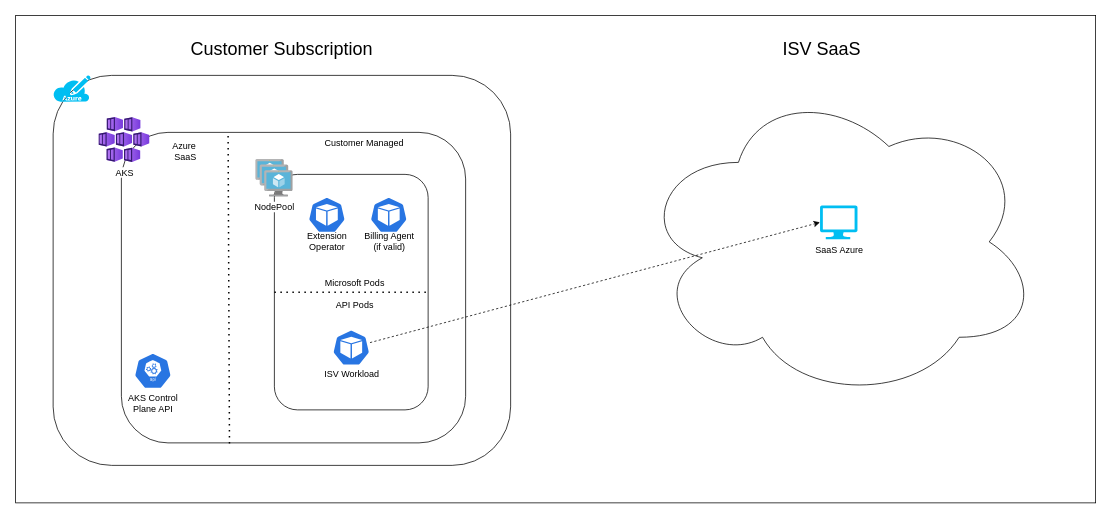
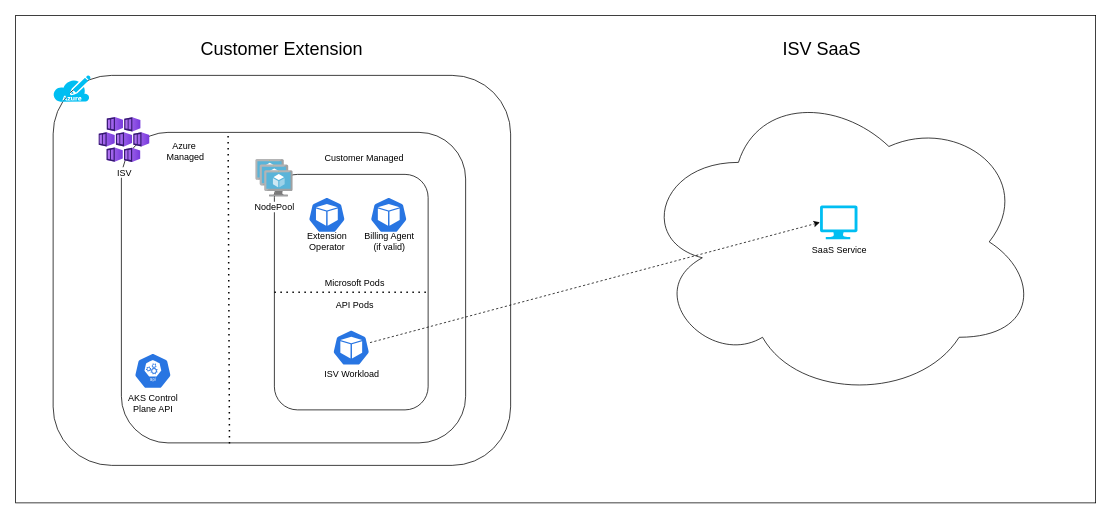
(282, 49) -> (282, 49)
(364, 144) -> (364, 159)
(184, 151) -> (184, 151)
(125, 173) -> (125, 173)
(839, 250) -> (839, 250)
